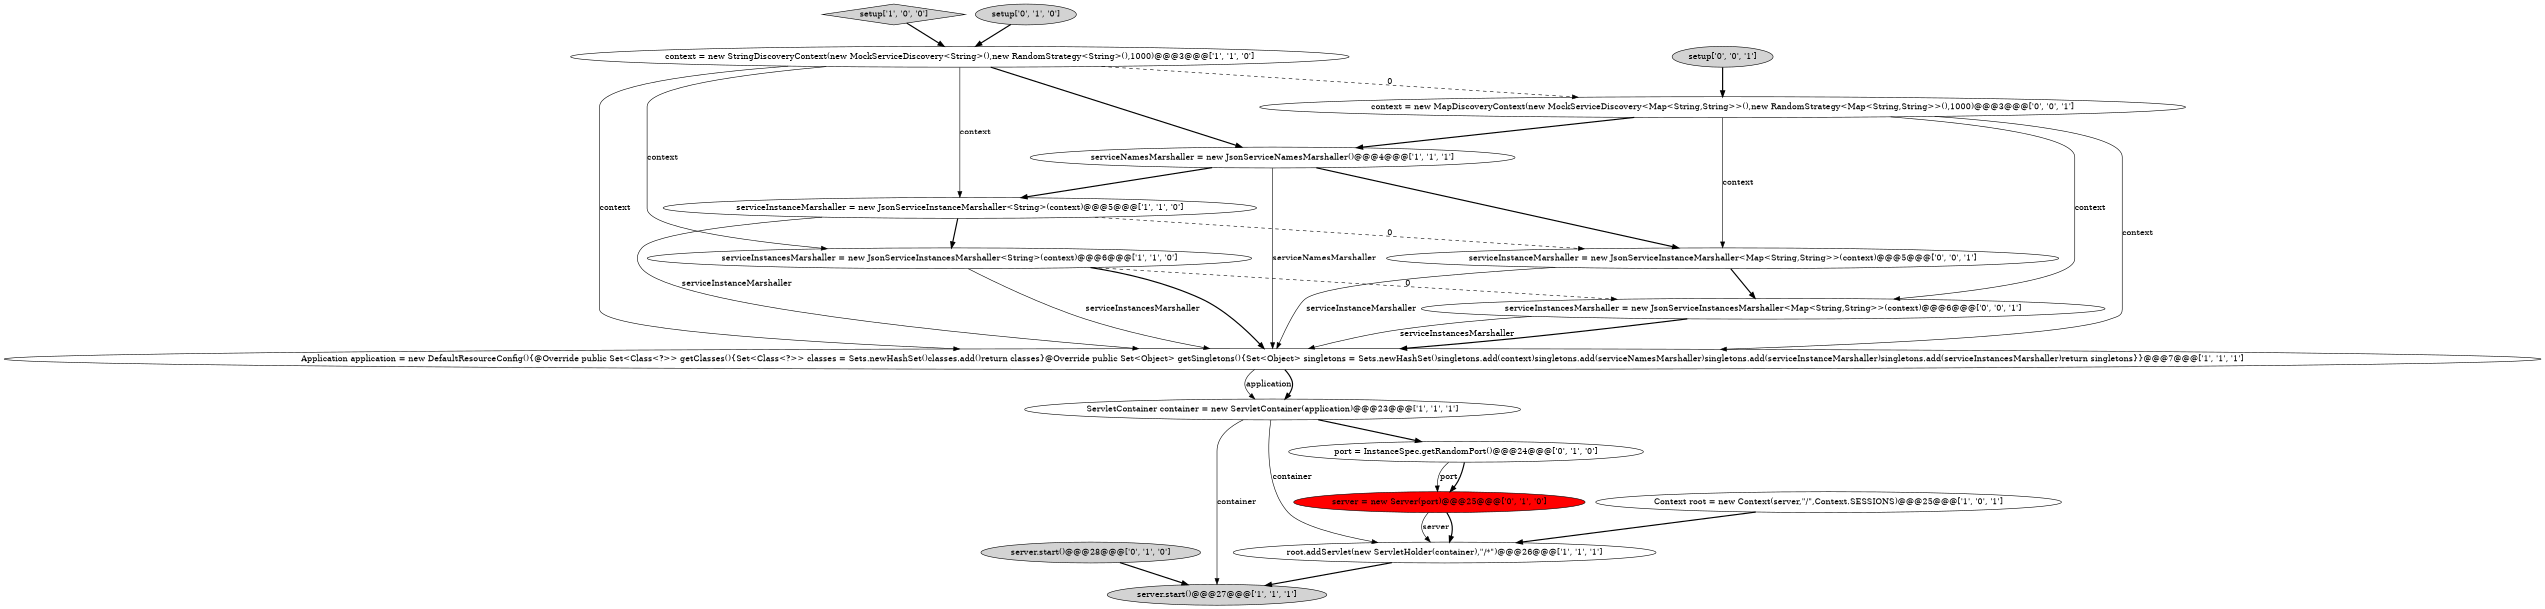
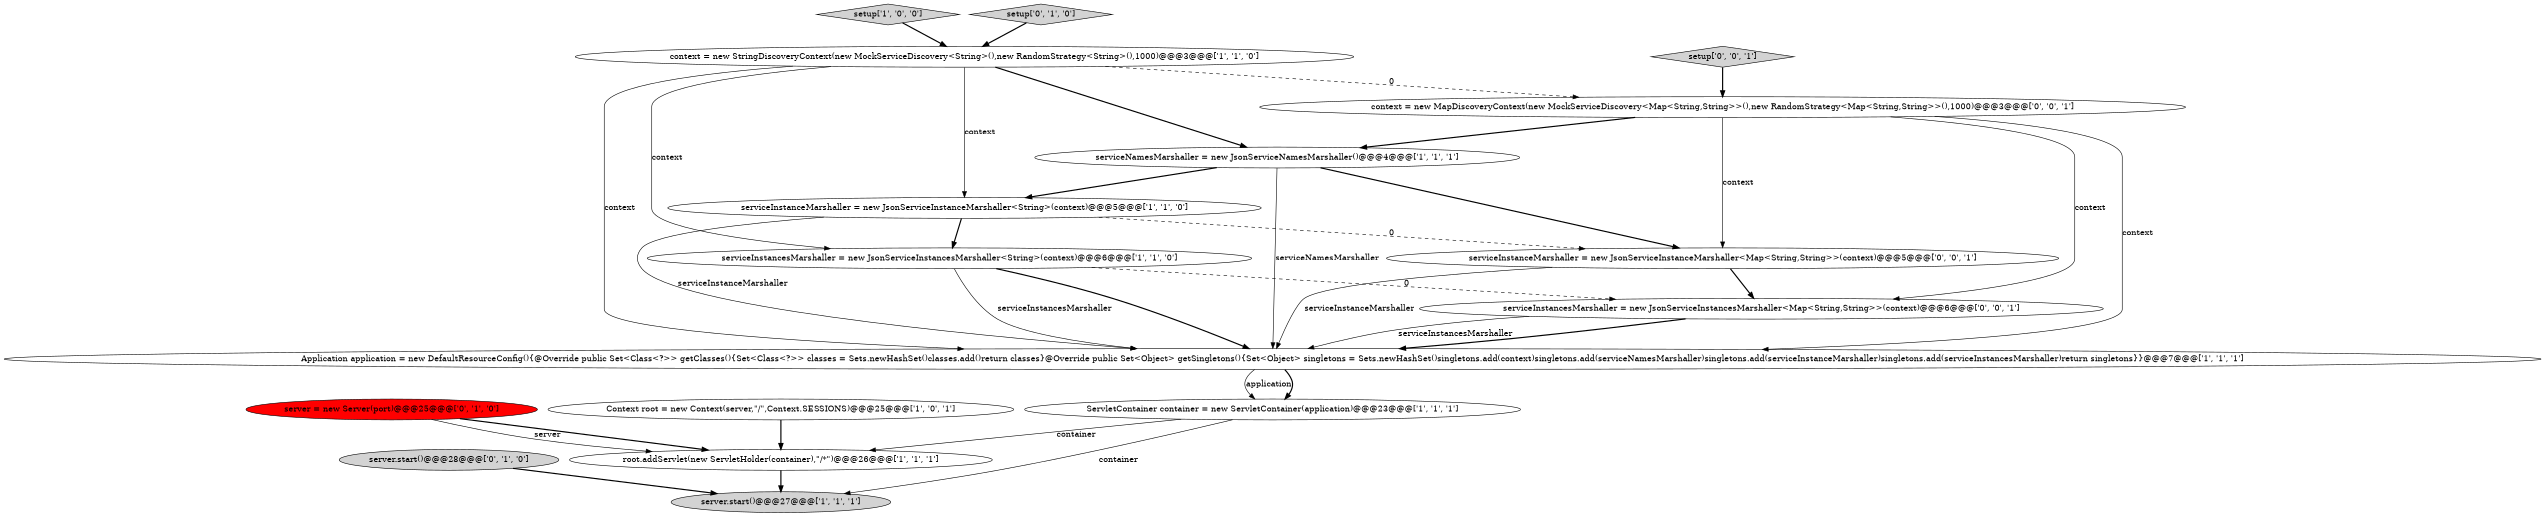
(1026, 14) -> (1041, 14)
(1723, 57) -> (1723, 57)
(1466, 452) -> none
